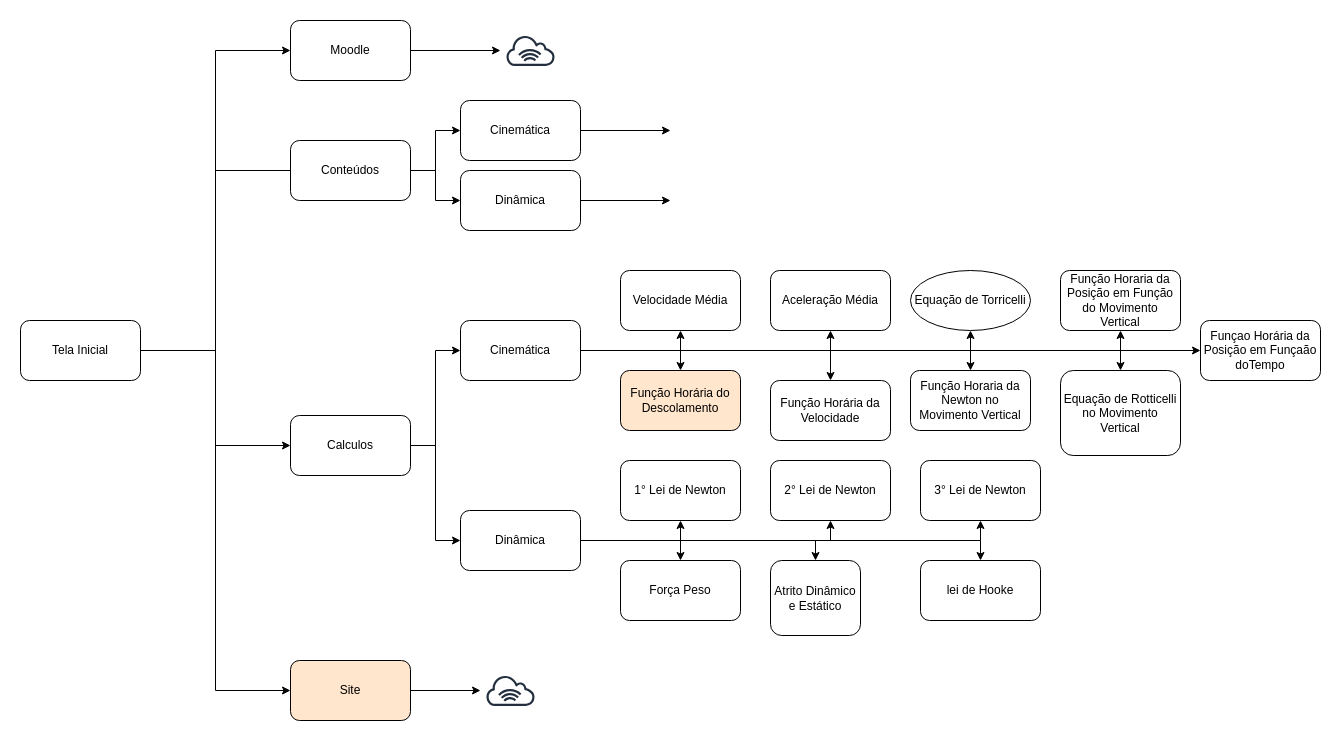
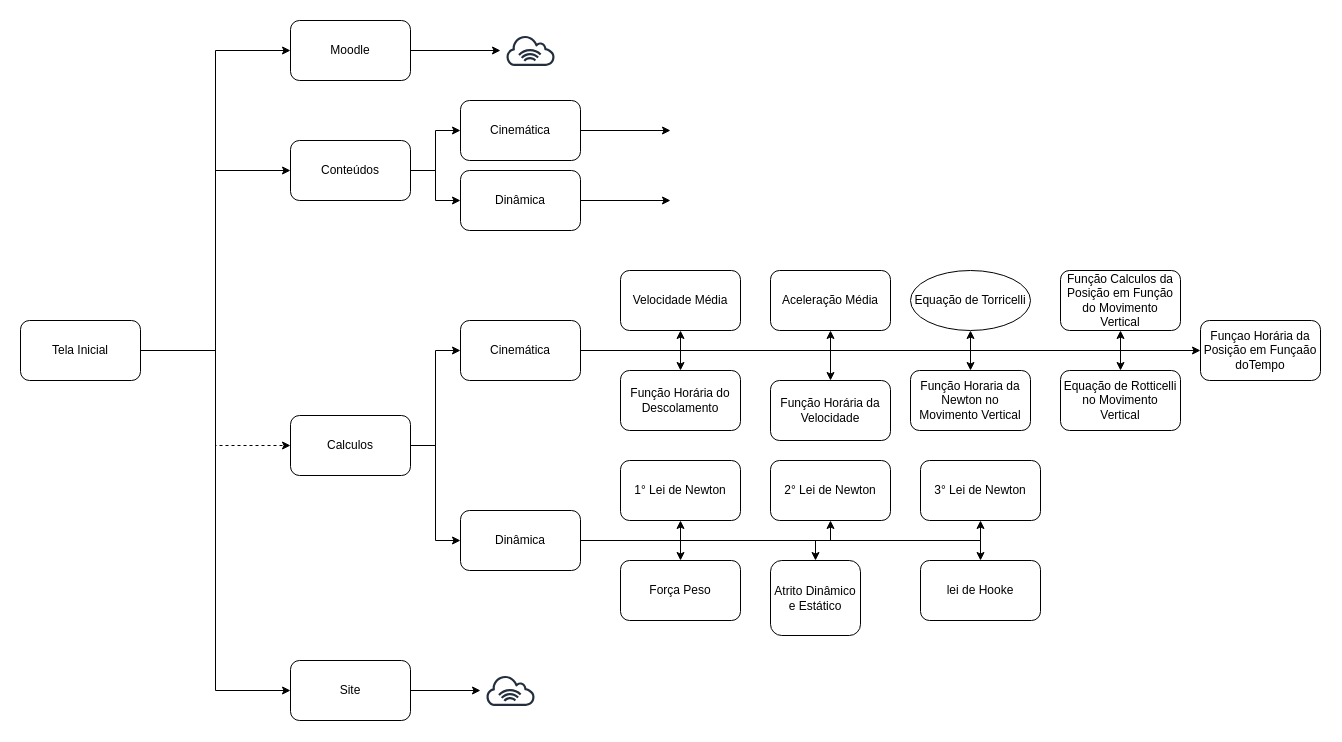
(285, 171) -> (282, 171)
(1121, 301) -> (1121, 301)
(681, 401) -> (681, 401)
(1121, 413) -> (1121, 401)
(250, 446) -> (250, 446)
(351, 691) -> (351, 691)
